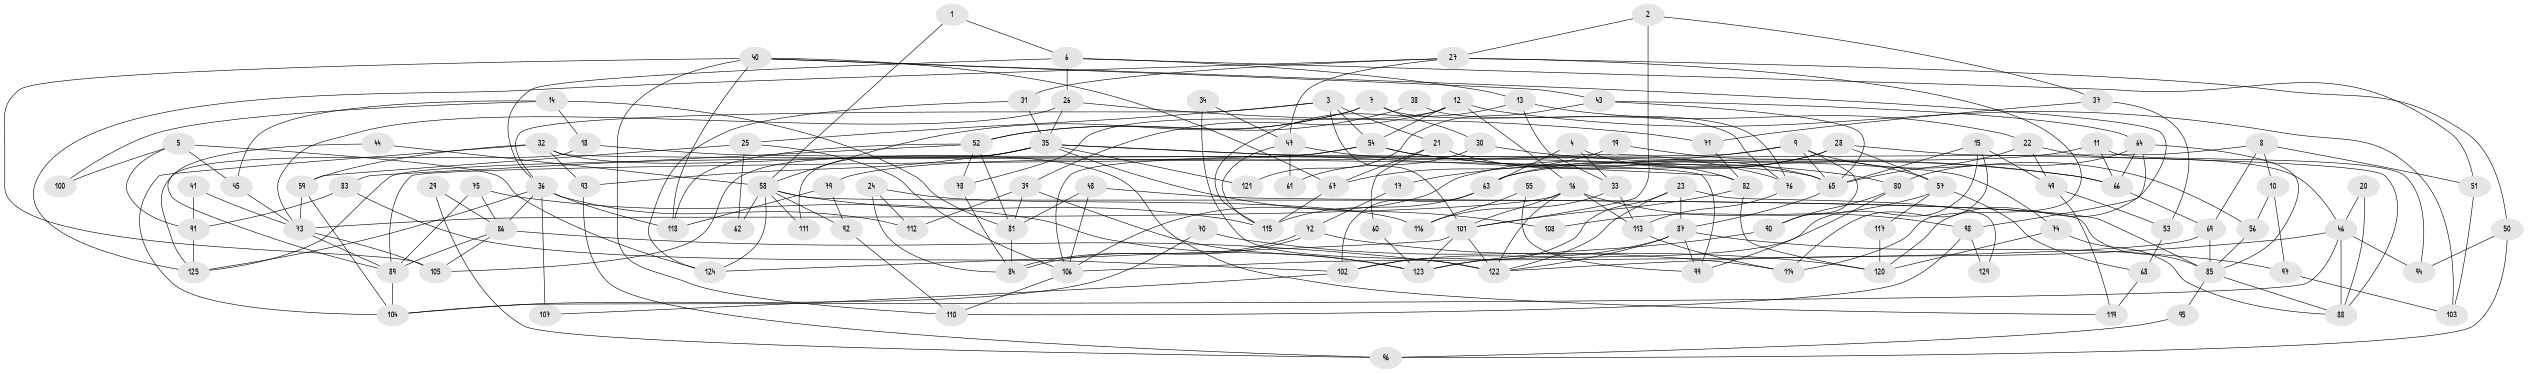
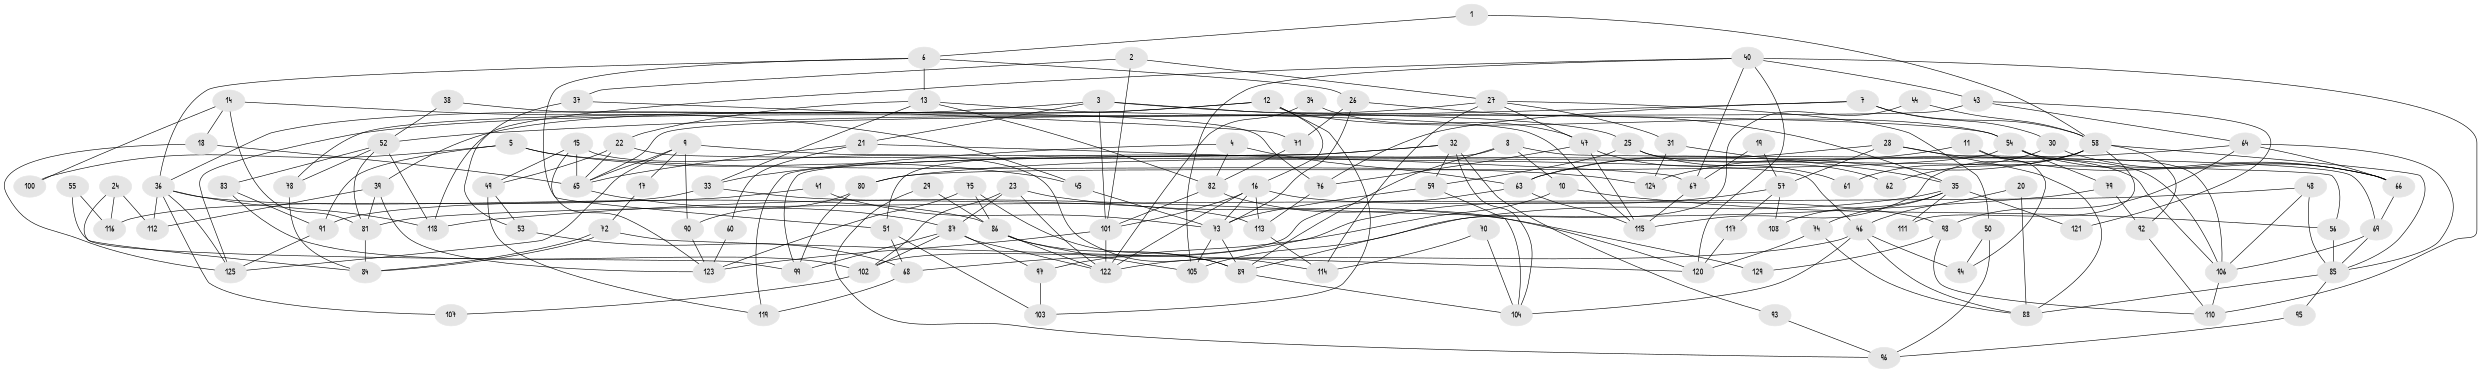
(1398, 160) -> (1070, 139)
(827, 169) -> none
none -> (897, 251)
(907, 264) -> none
